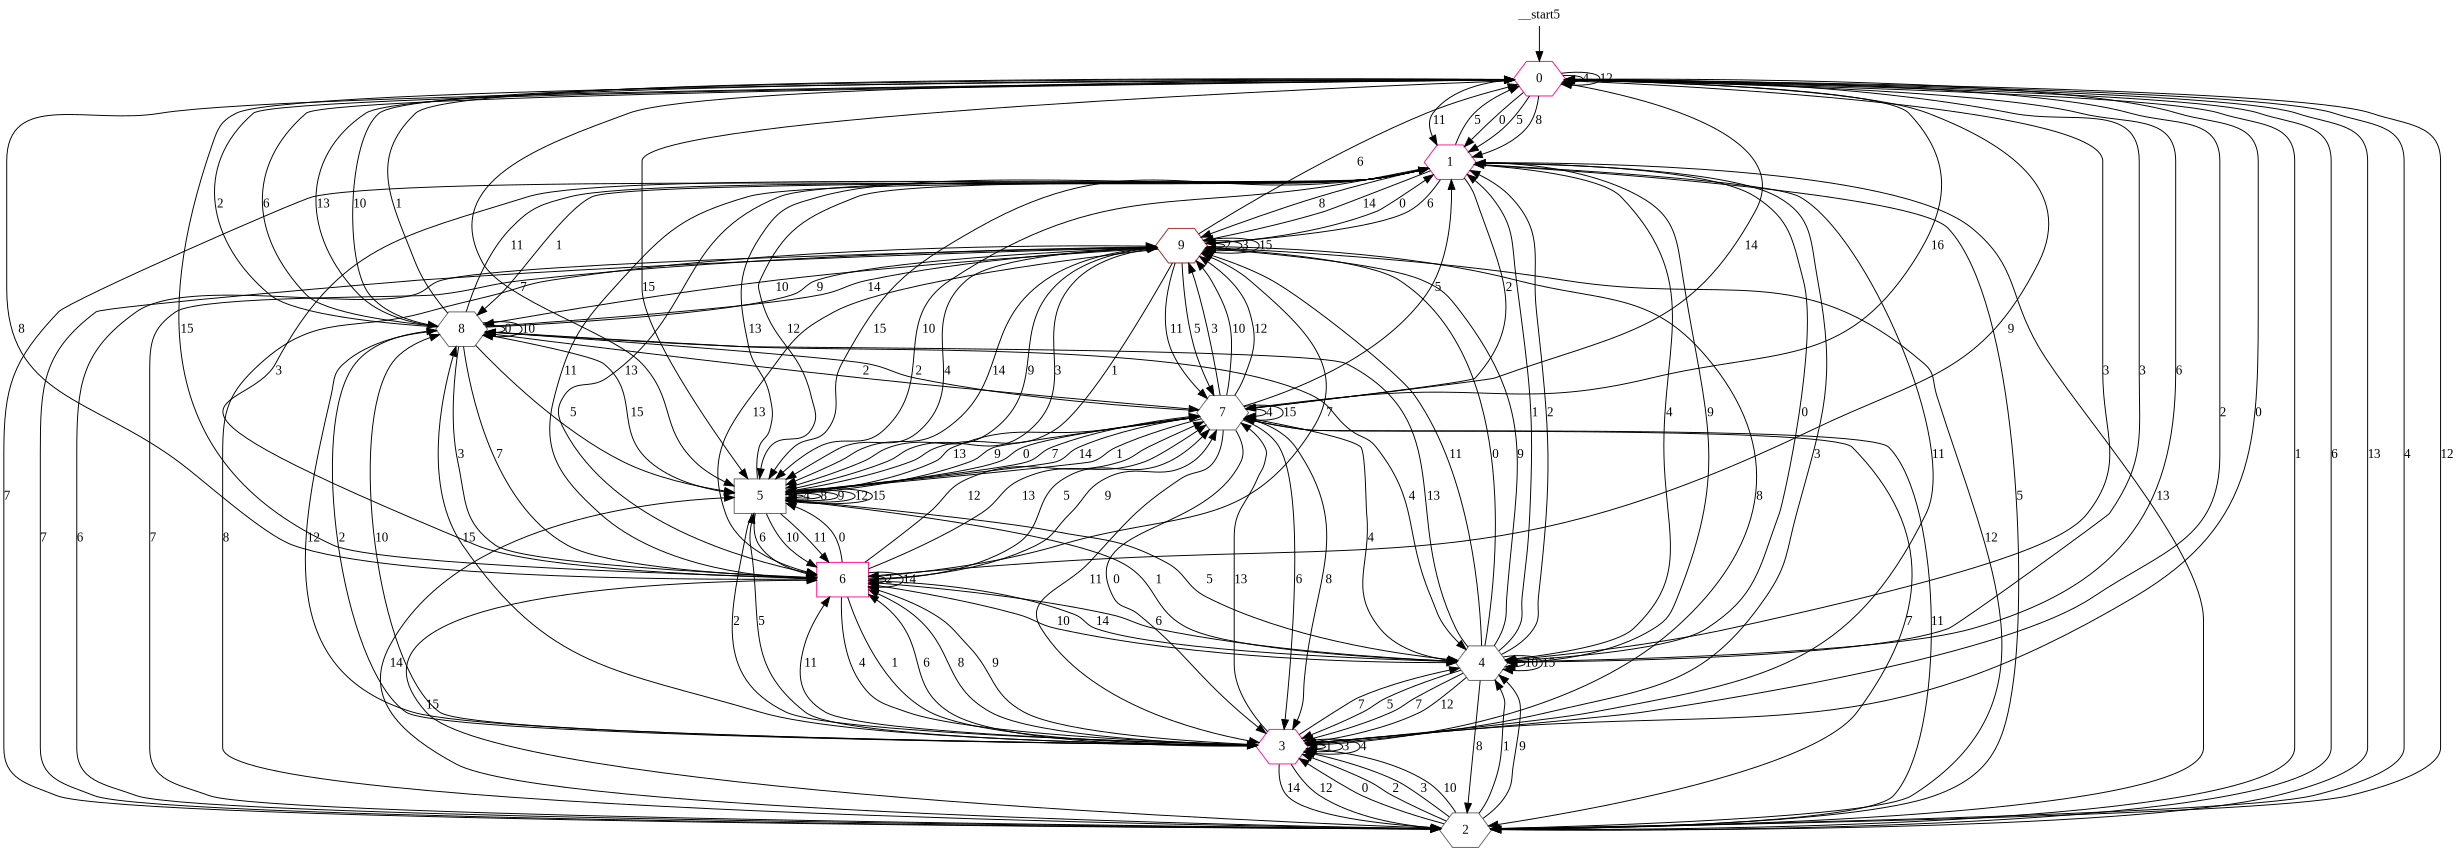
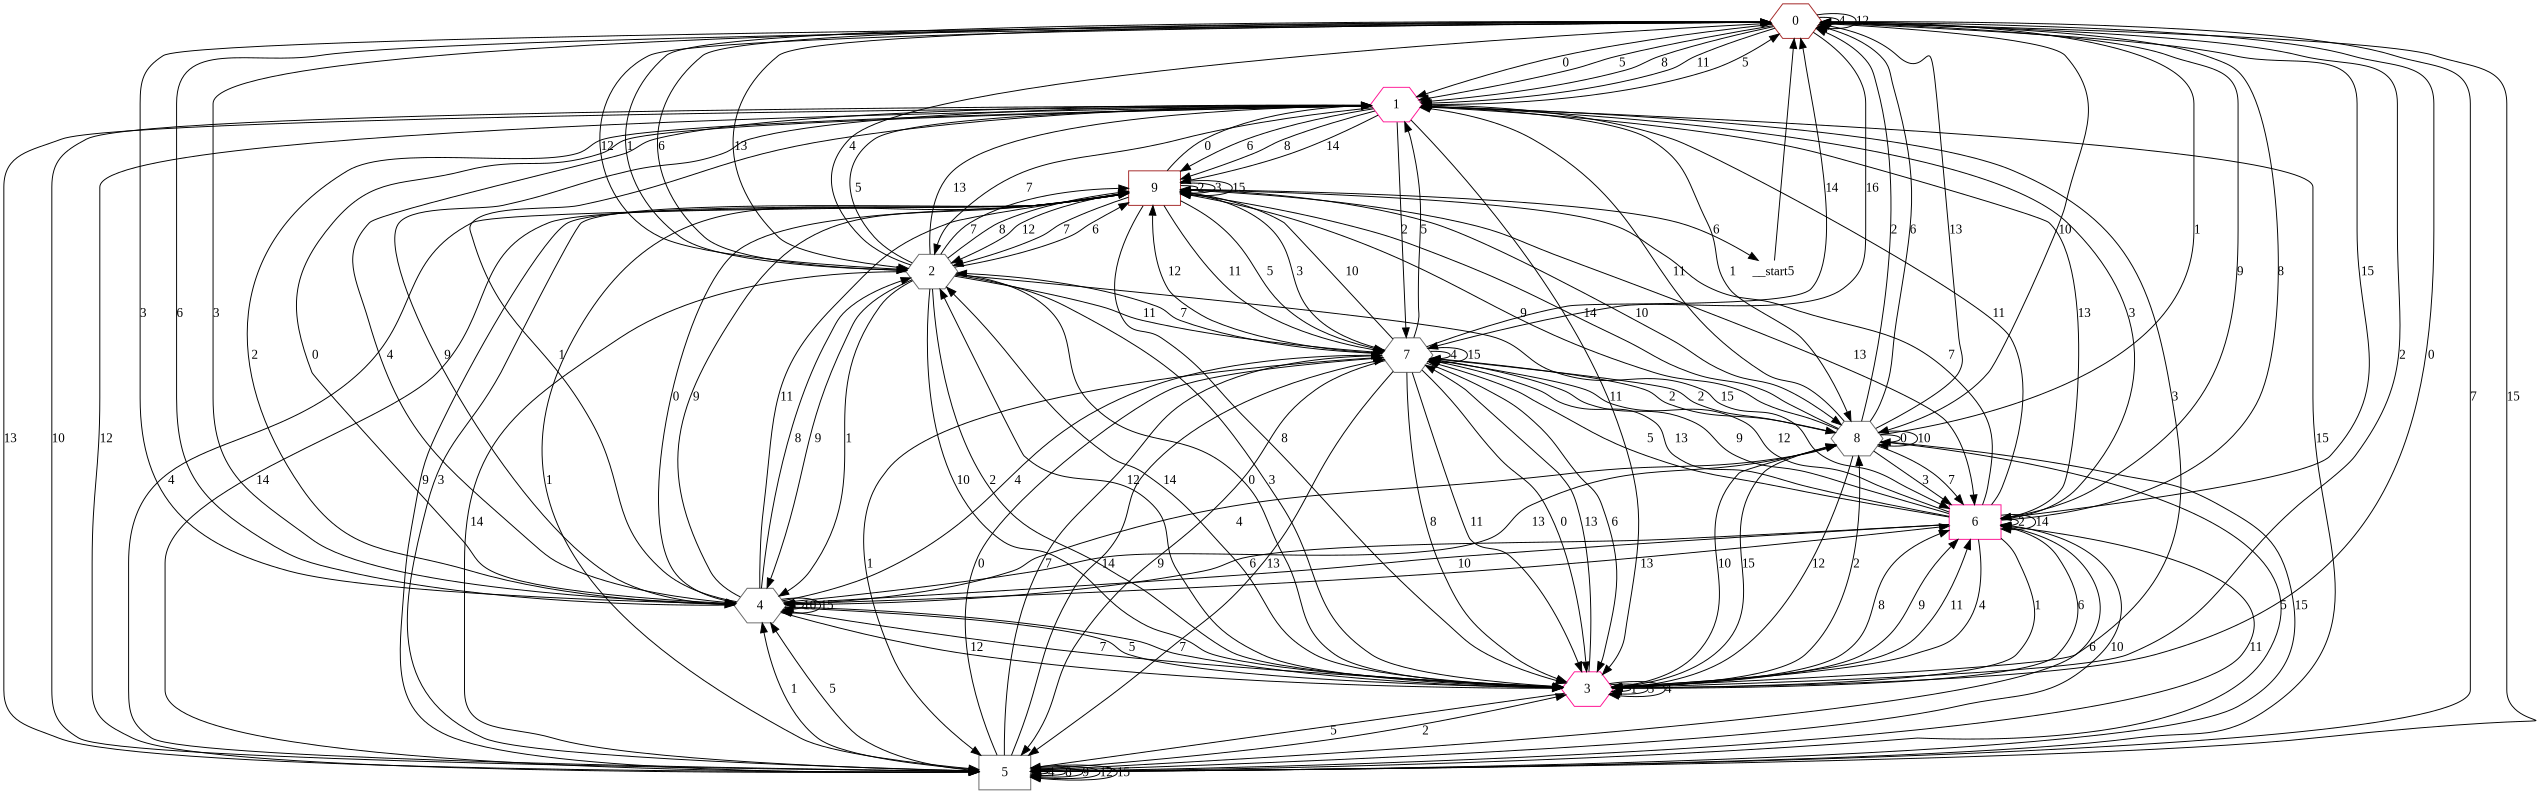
(1539, 79) -> (1796, 21)
(1348, 149) -> (1527, 203)
(1181, 246) -> (1155, 188)
(828, 527) -> none
(1103, 621) -> (1647, 564)
